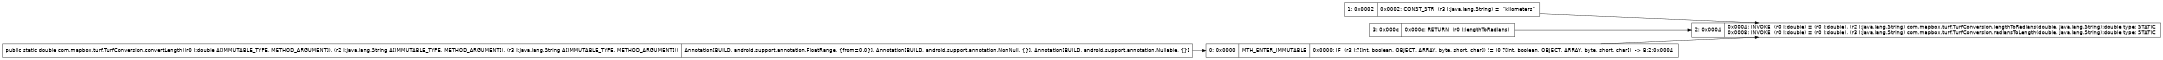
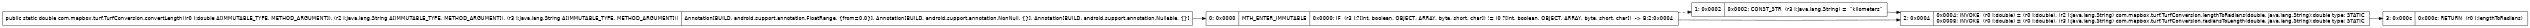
none -> (1683, 12)
(1601, 30) -> (2374, 18)
